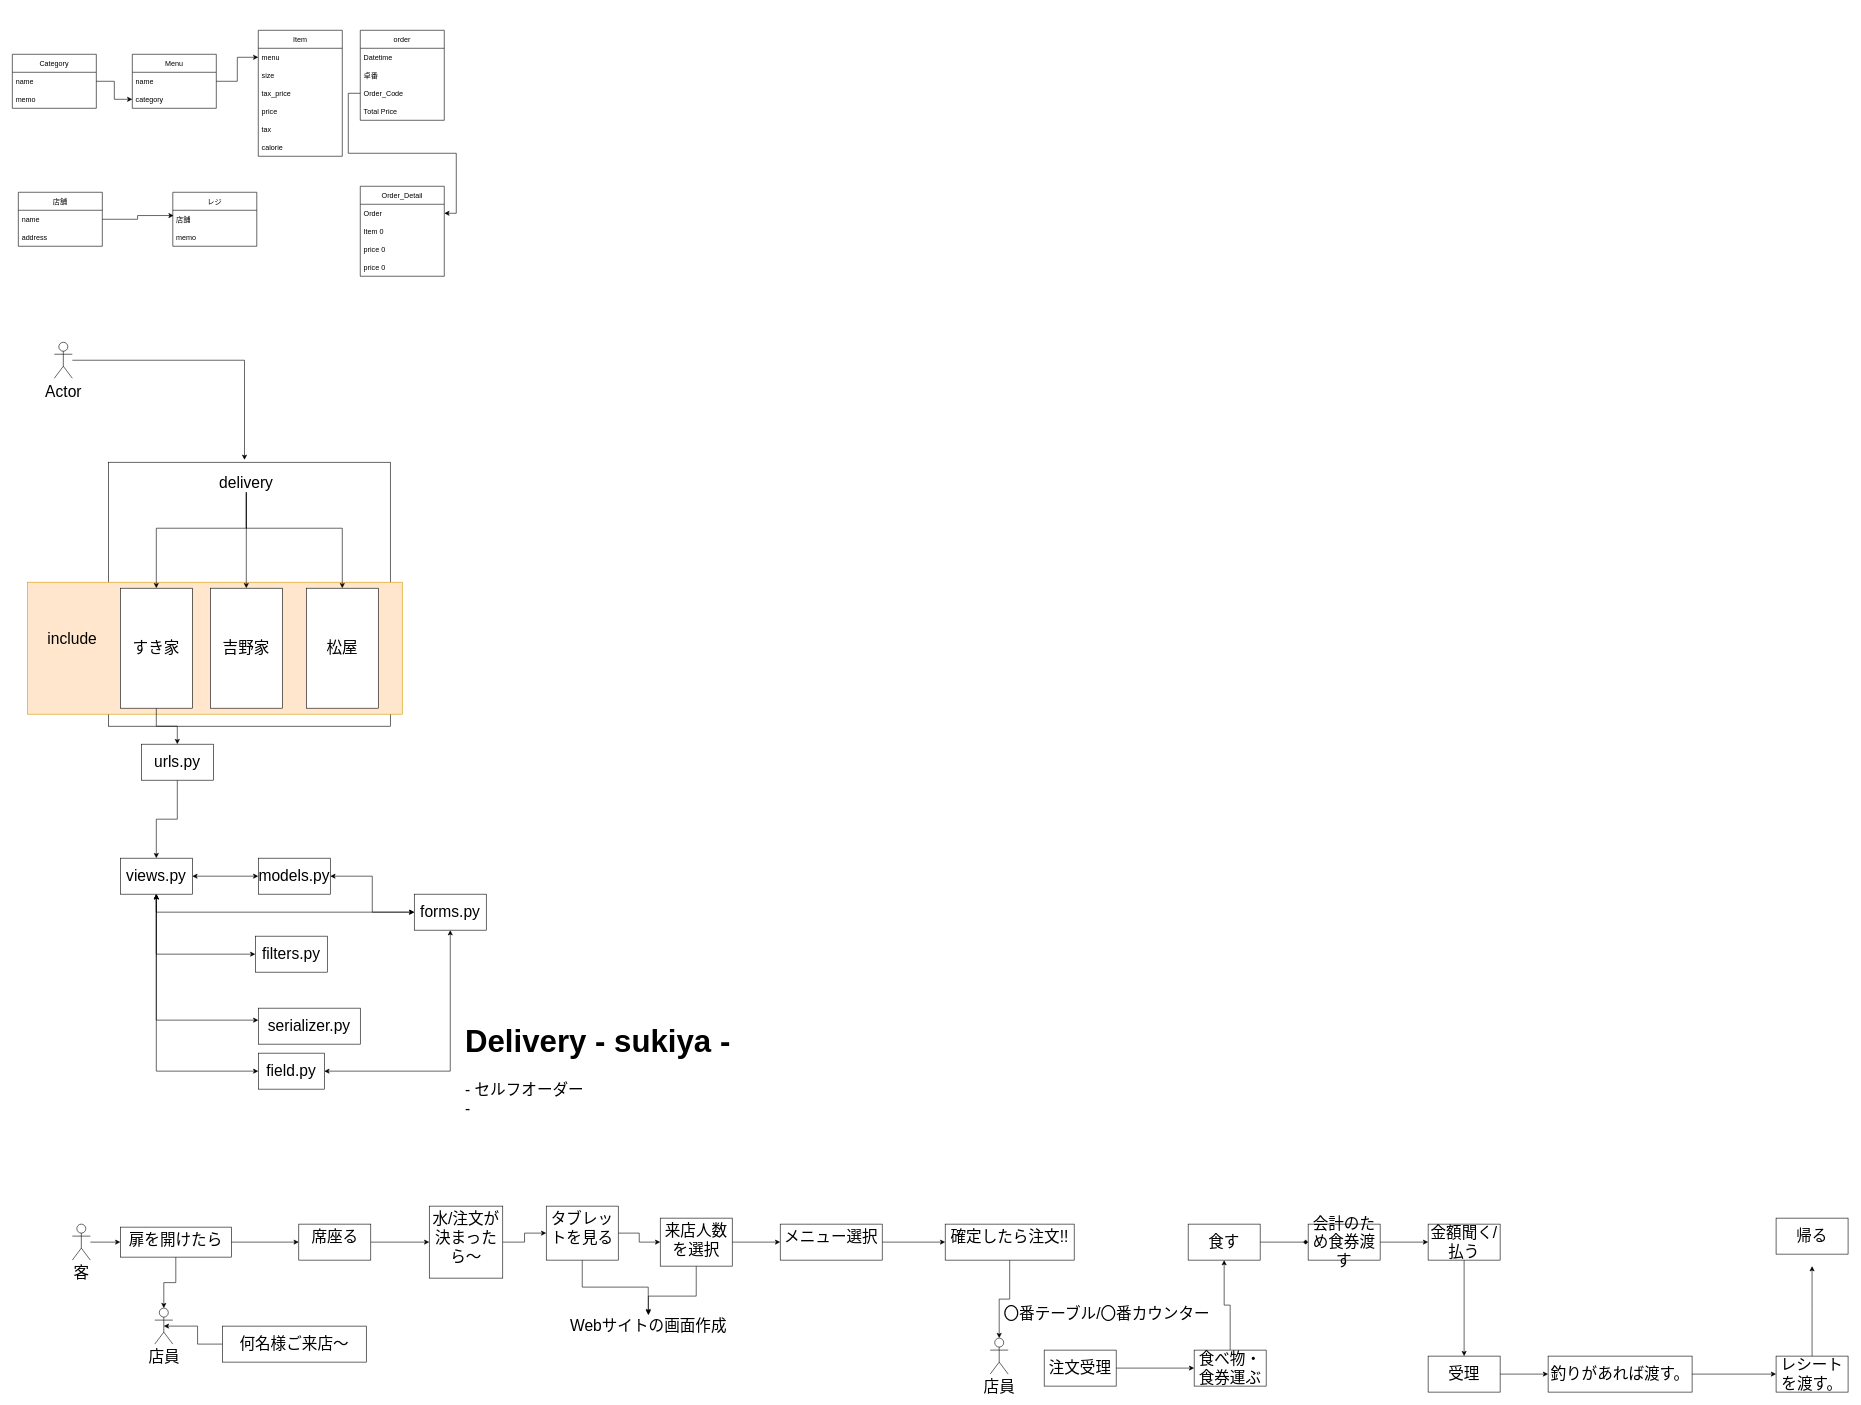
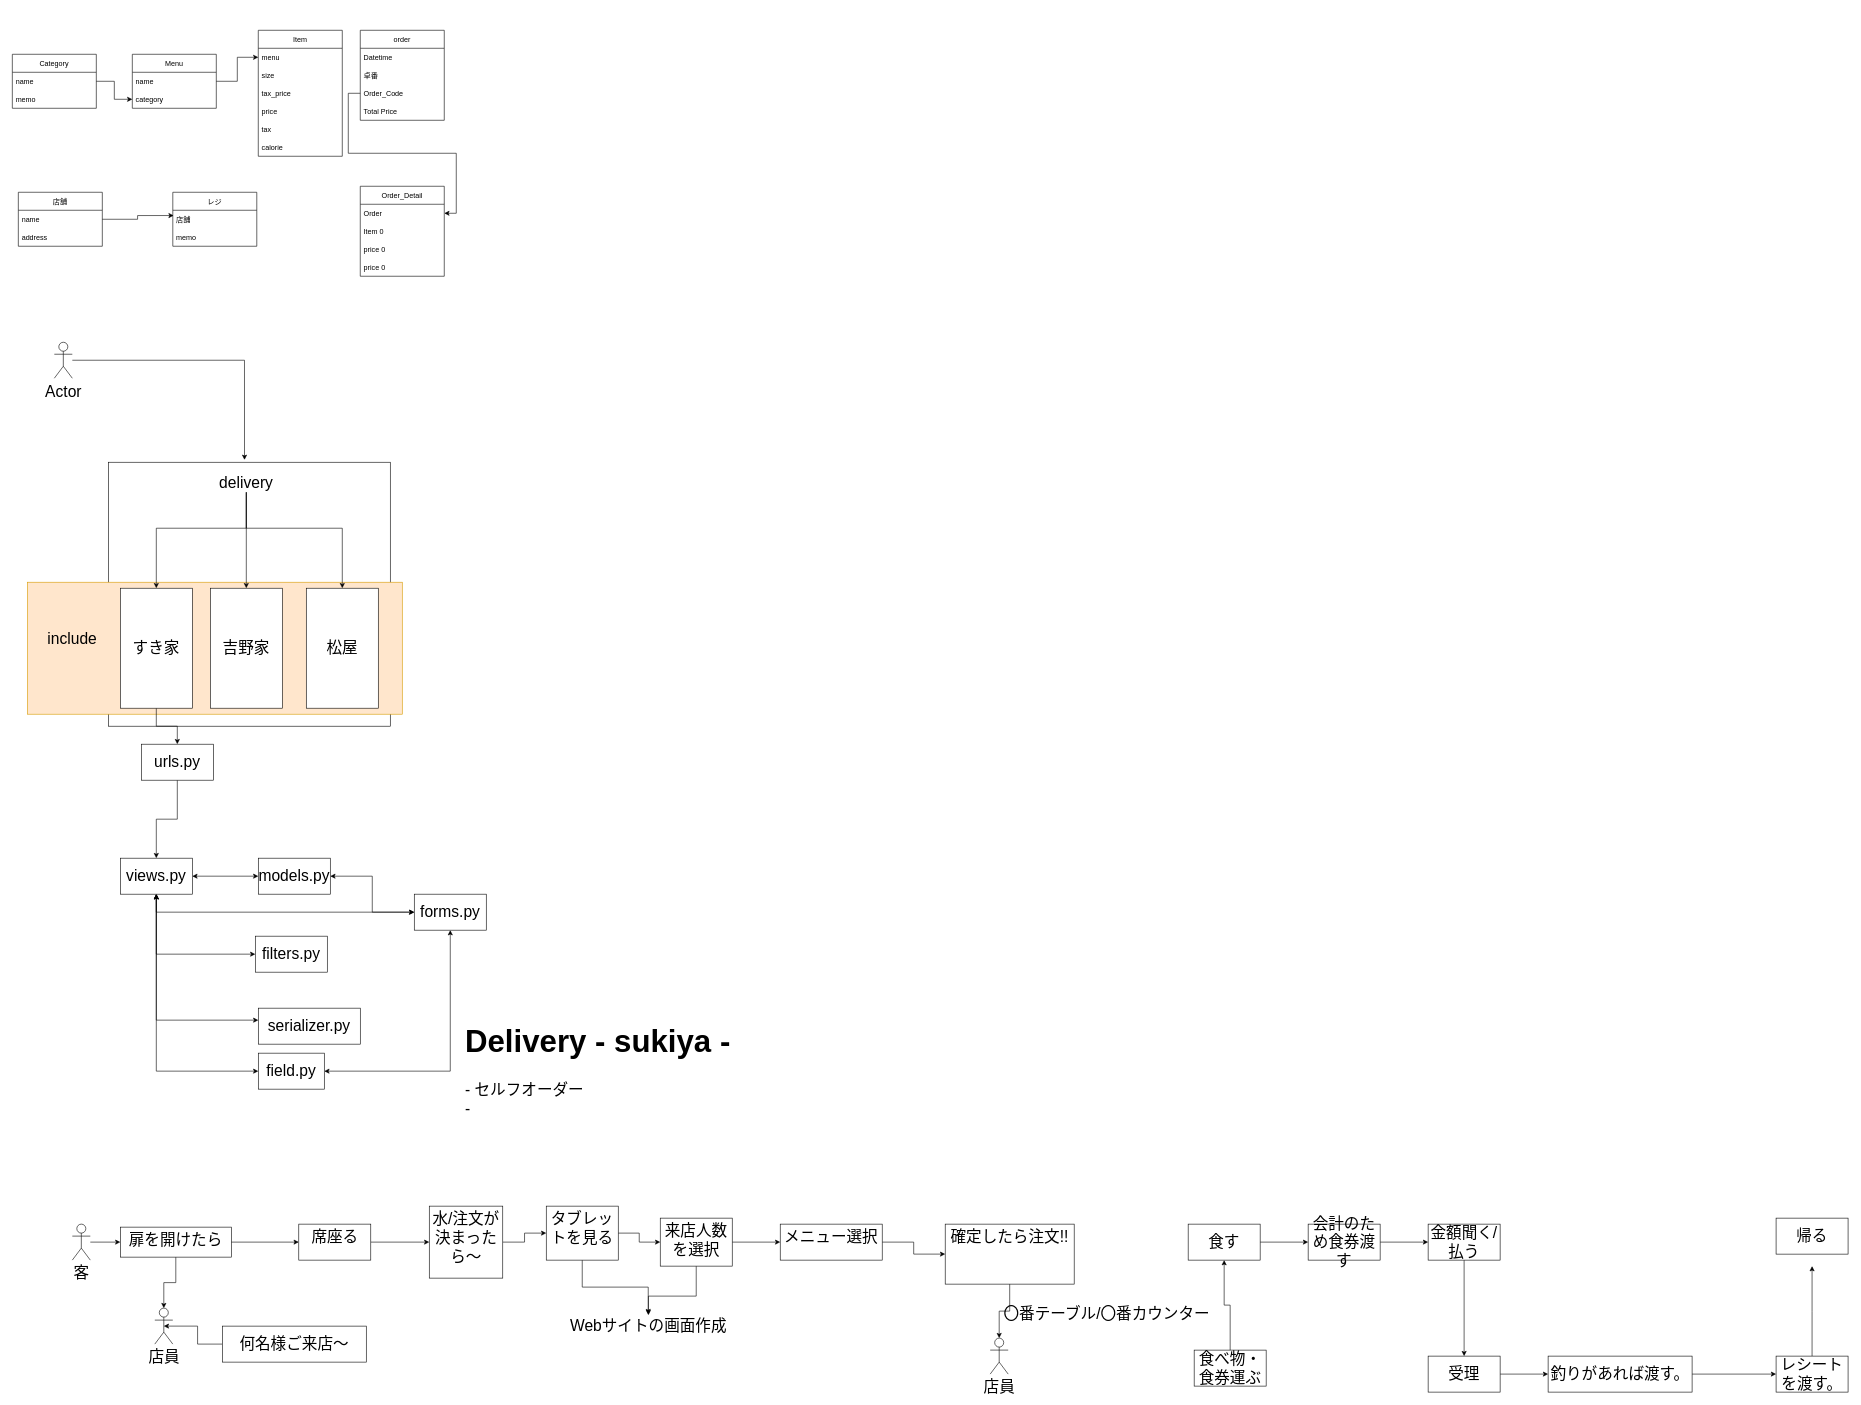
(1010, 1242) -> (1010, 1254)
(1302, 1242) -> (1302, 1242)
(1080, 1368) -> none
(1188, 1368) -> none
